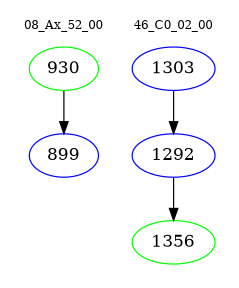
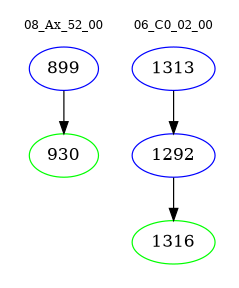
(174, 26) -> (174, 26)
(174, 69) -> (174, 69)
(64, 106) -> (64, 106)
(174, 242) -> (174, 242)
